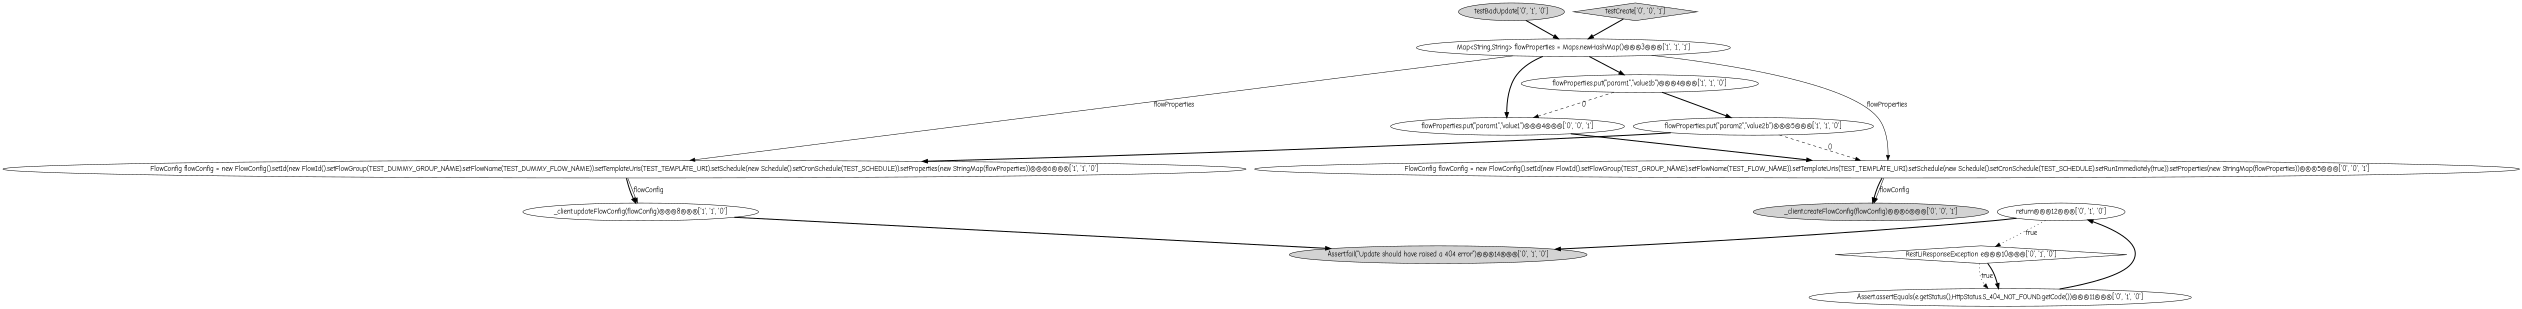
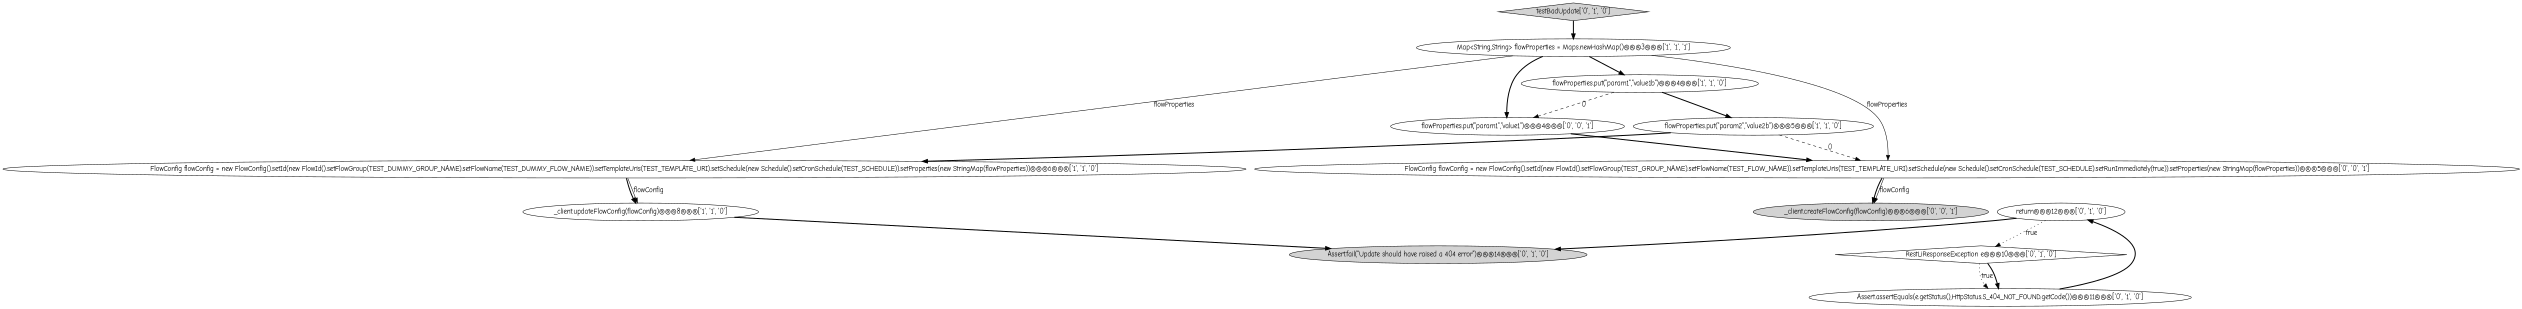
(1511, 12) -> (1573, 12)
(1635, 12) -> none
